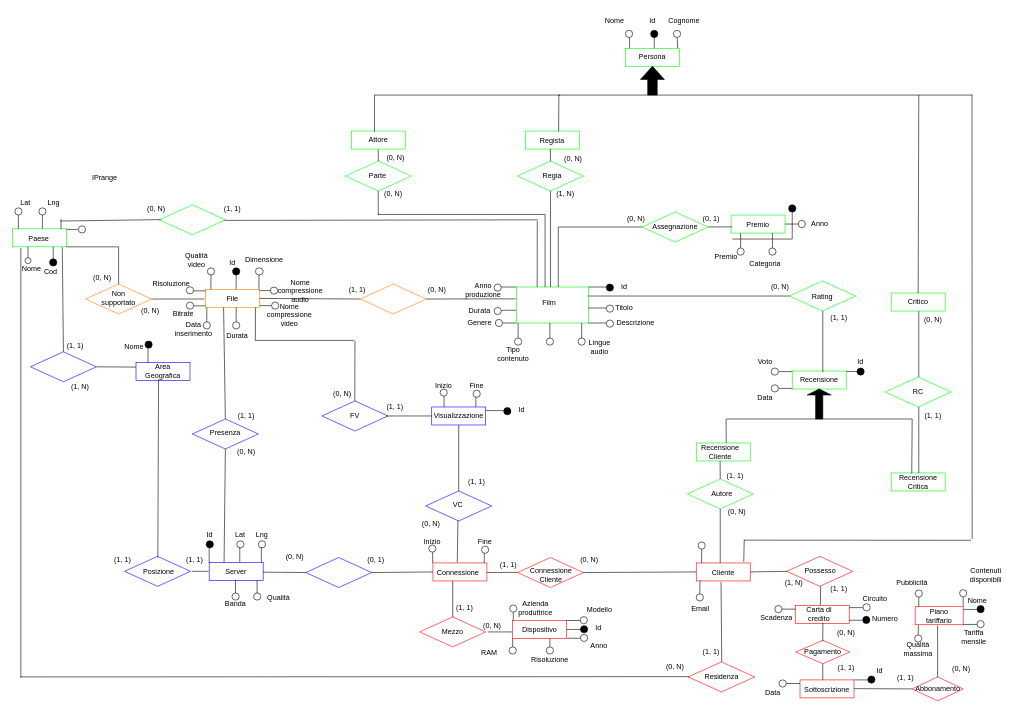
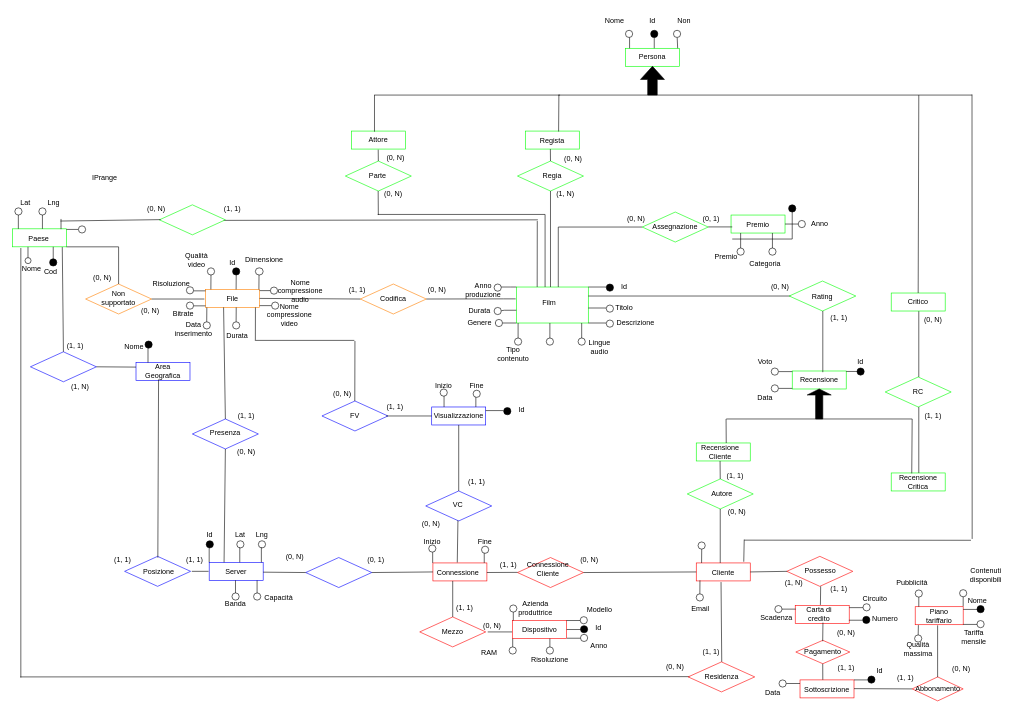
(684, 21) -> (684, 21)
none -> (393, 299)
(551, 575) -> (548, 569)
(279, 598) -> (279, 598)
